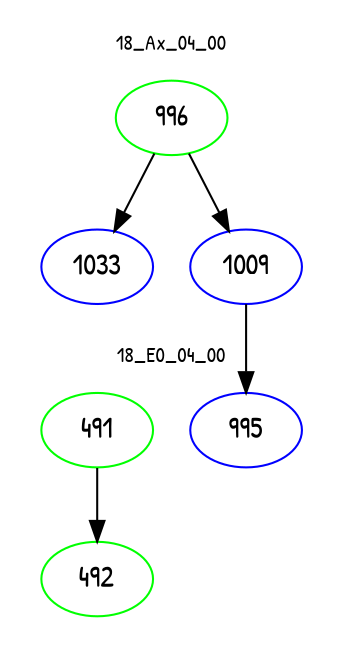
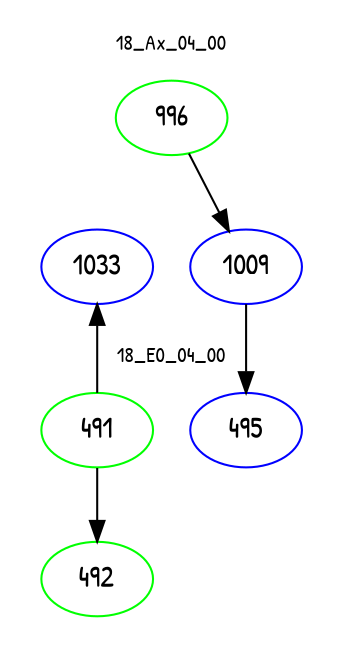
(139, 183) -> (97, 359)
(246, 430) -> (246, 430)
